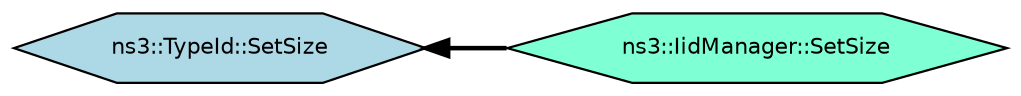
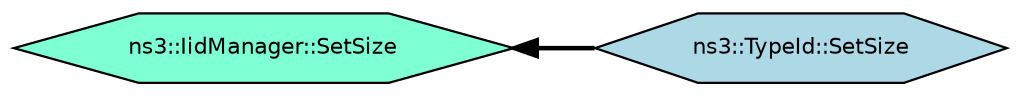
(477, 48) -> (566, 48)
